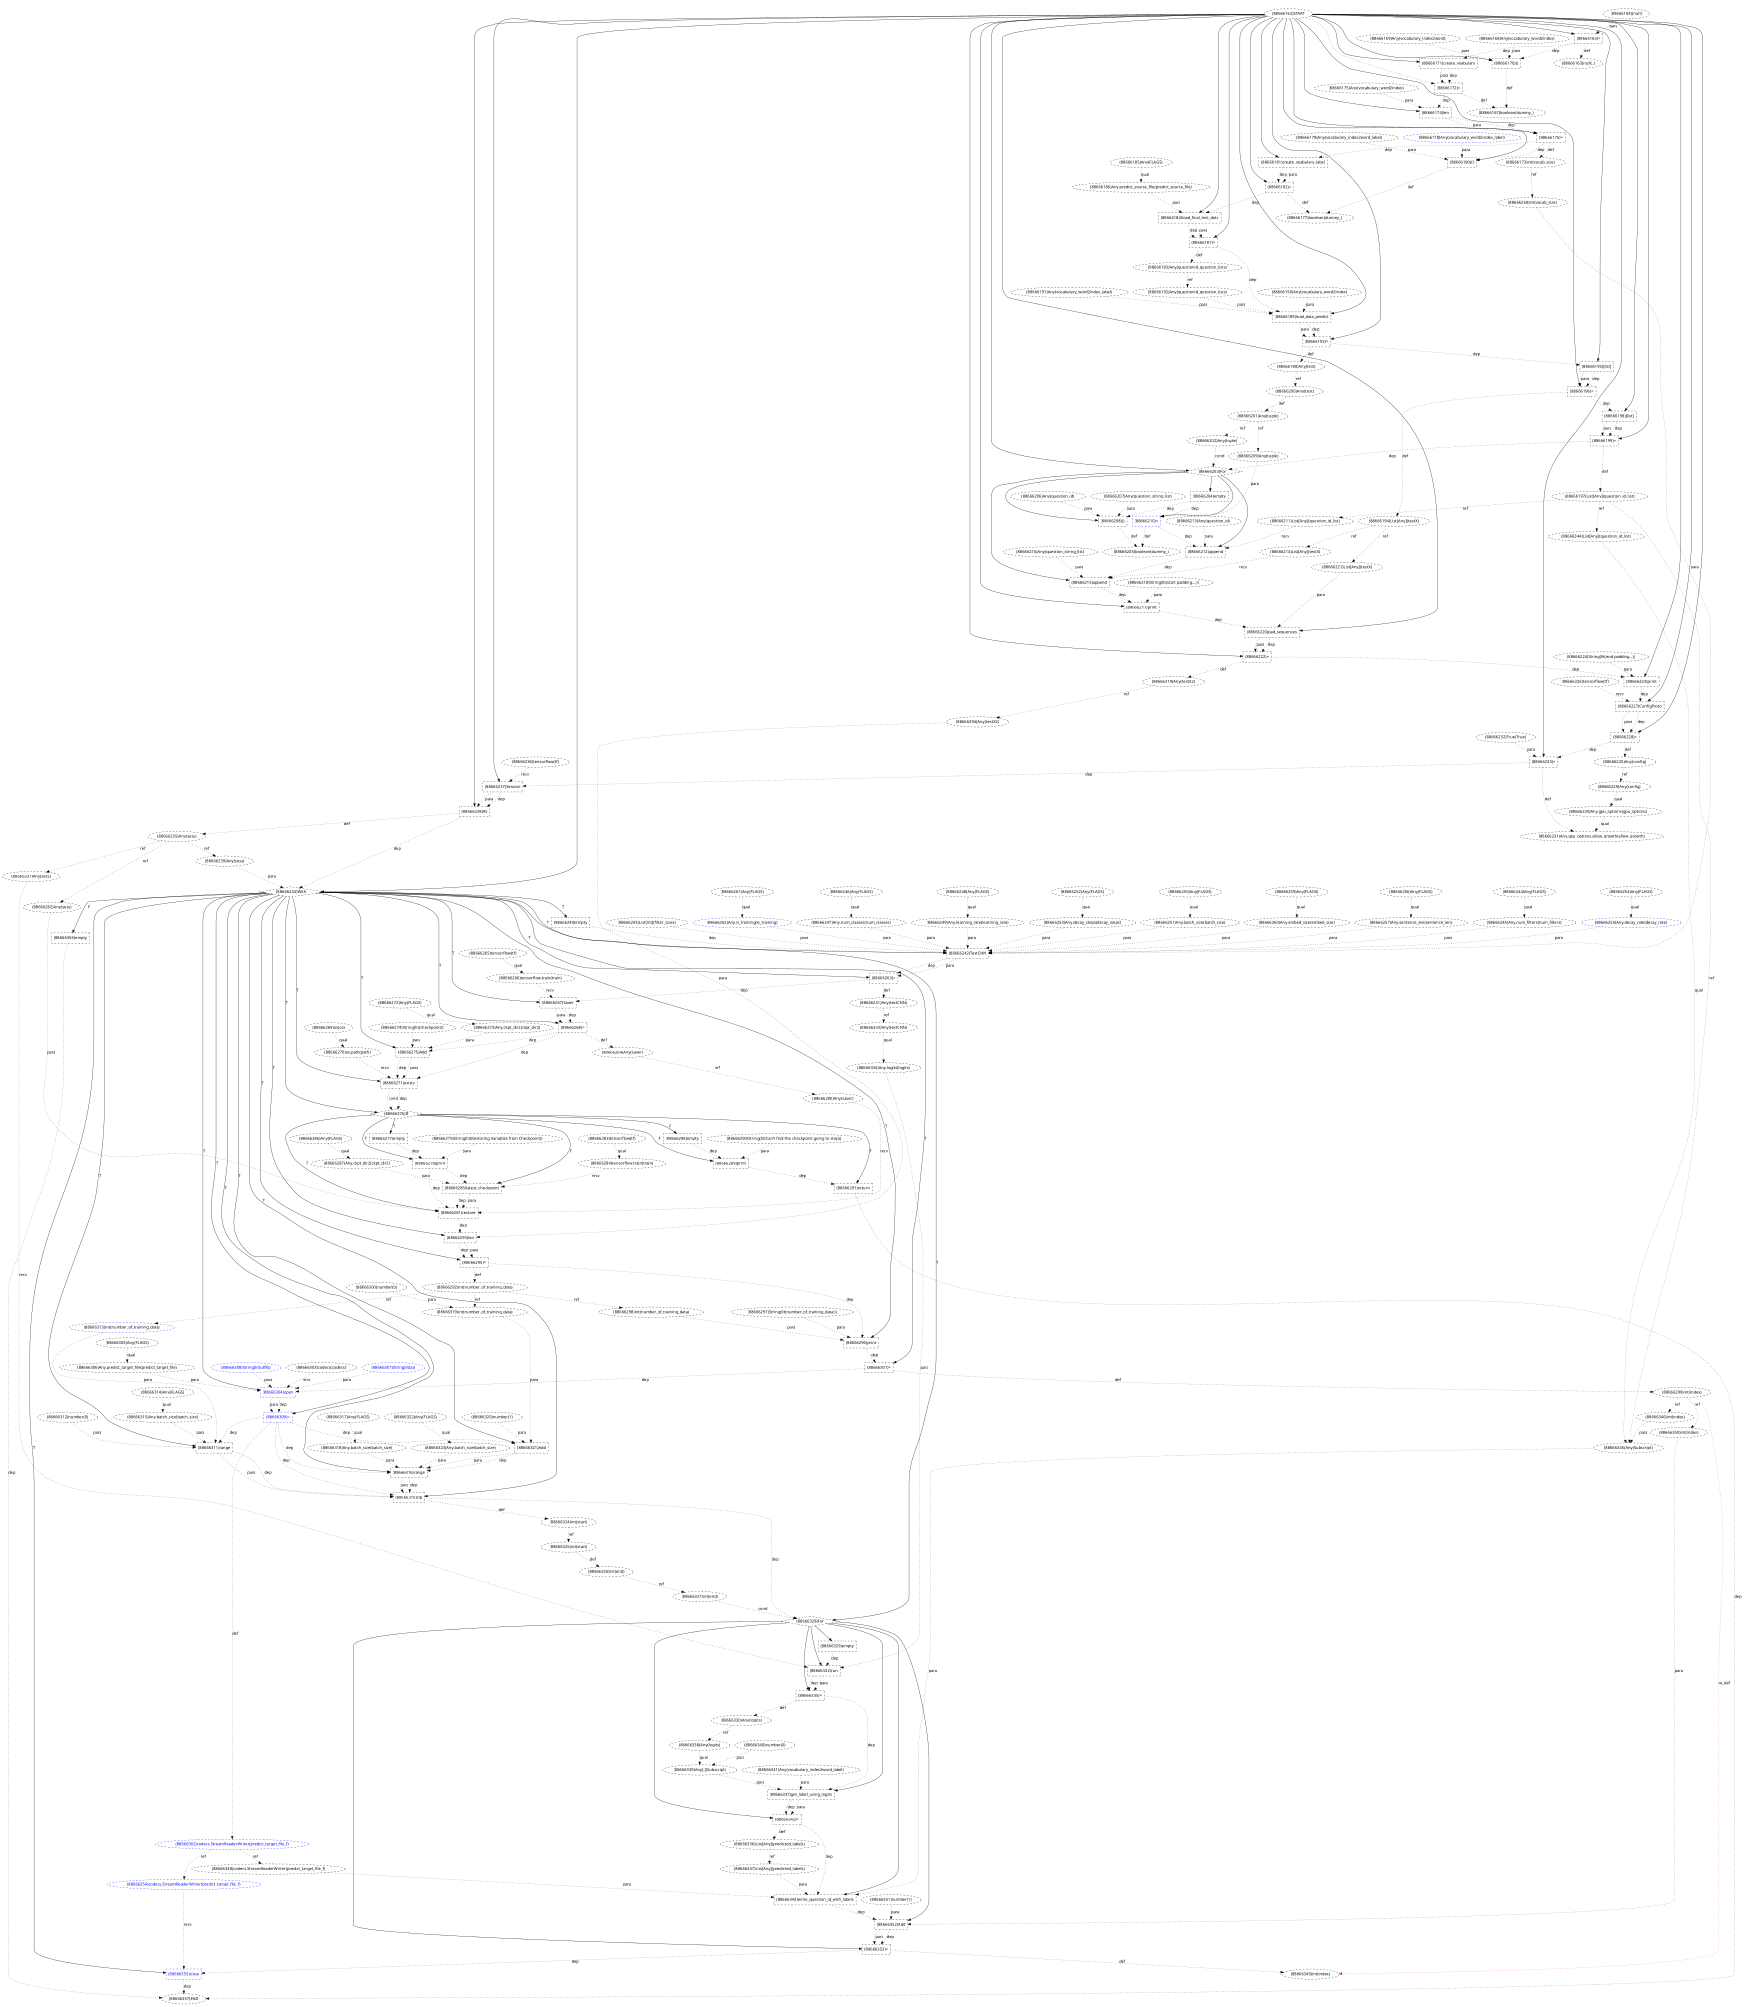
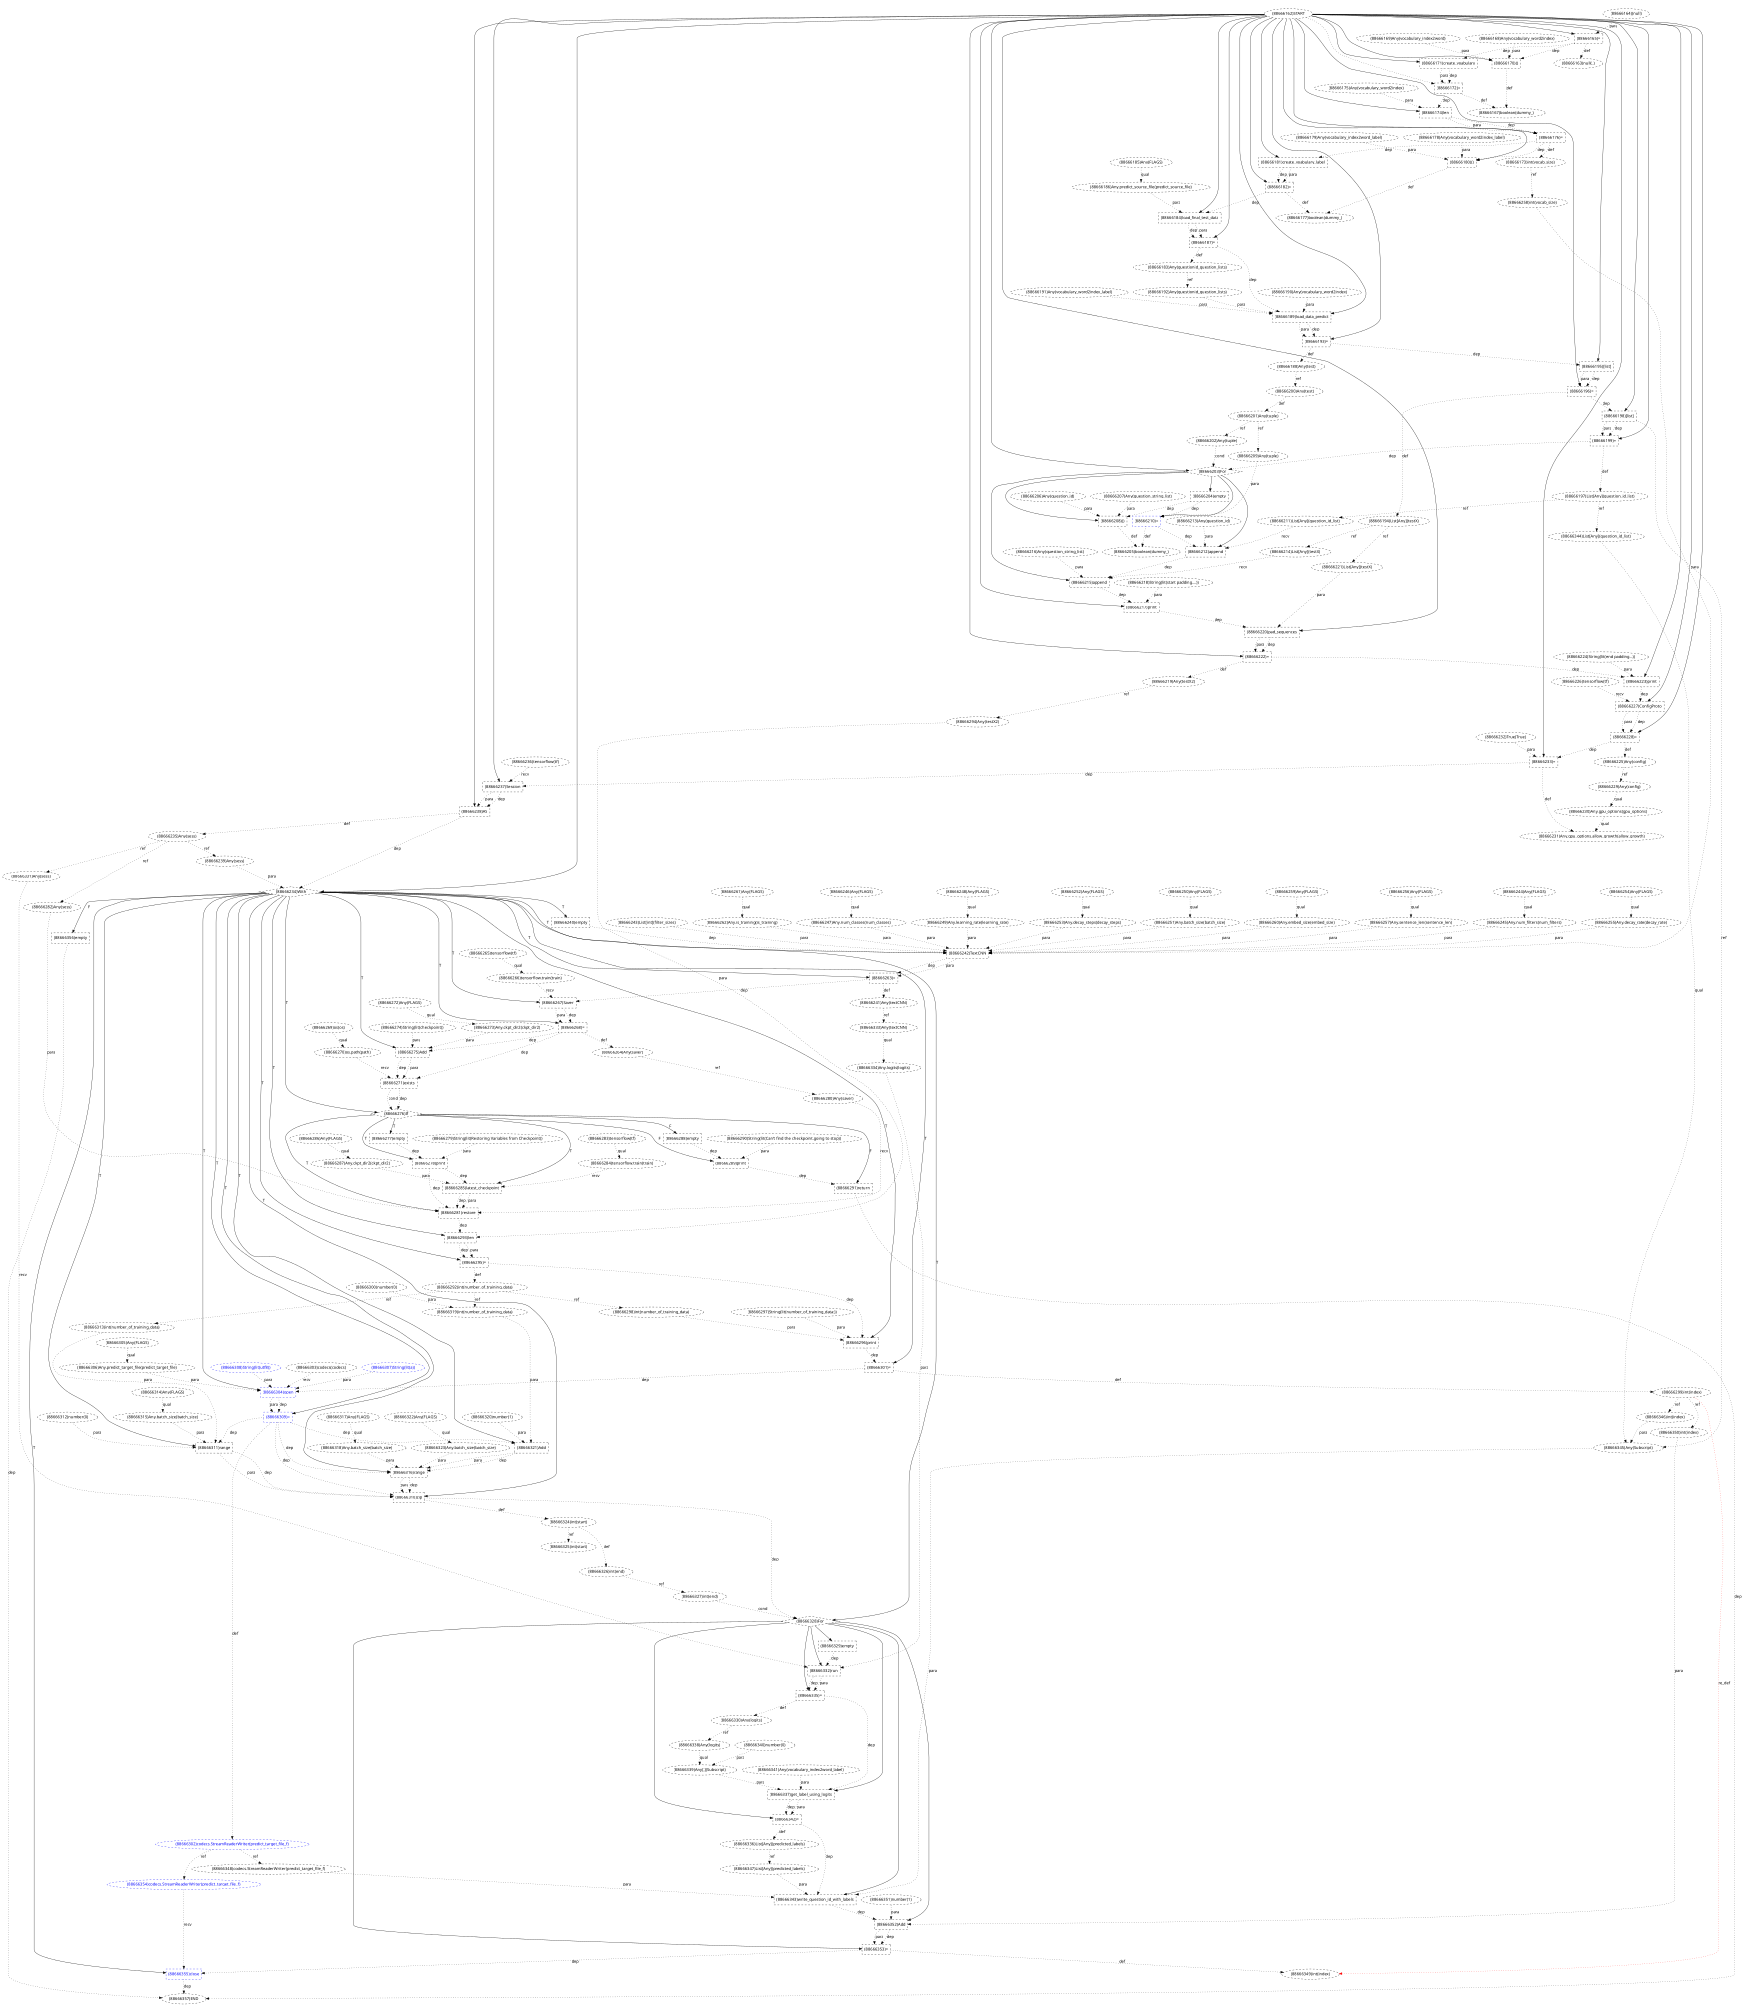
(1462, 138) -> (1462, 138)
(742, 923) -> (742, 923)
(1631, 923) -> (1631, 923)
(1710, 958) -> (1721, 937)
(297, 1019) -> none
(122, 1328) -> (122, 1328)
(586, 1559) -> (598, 1541)
